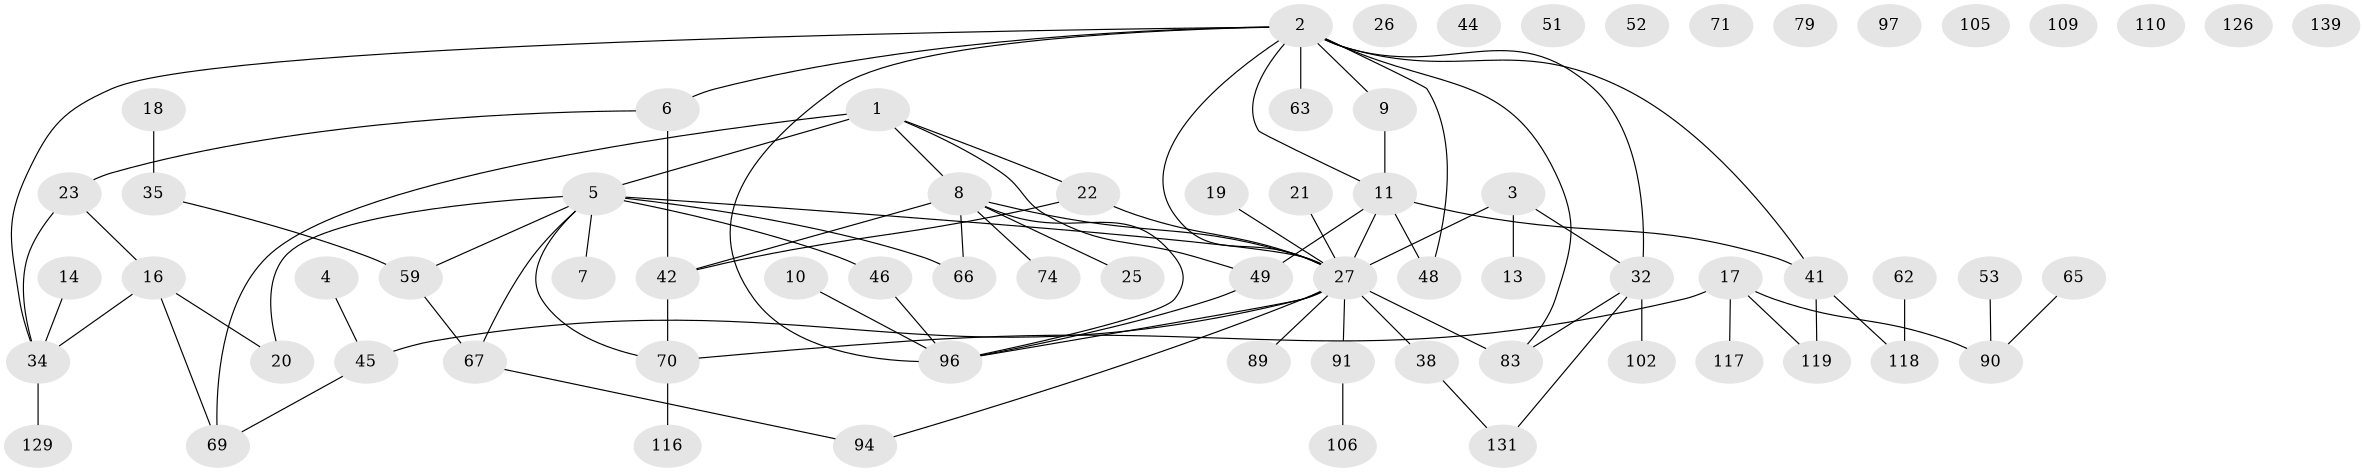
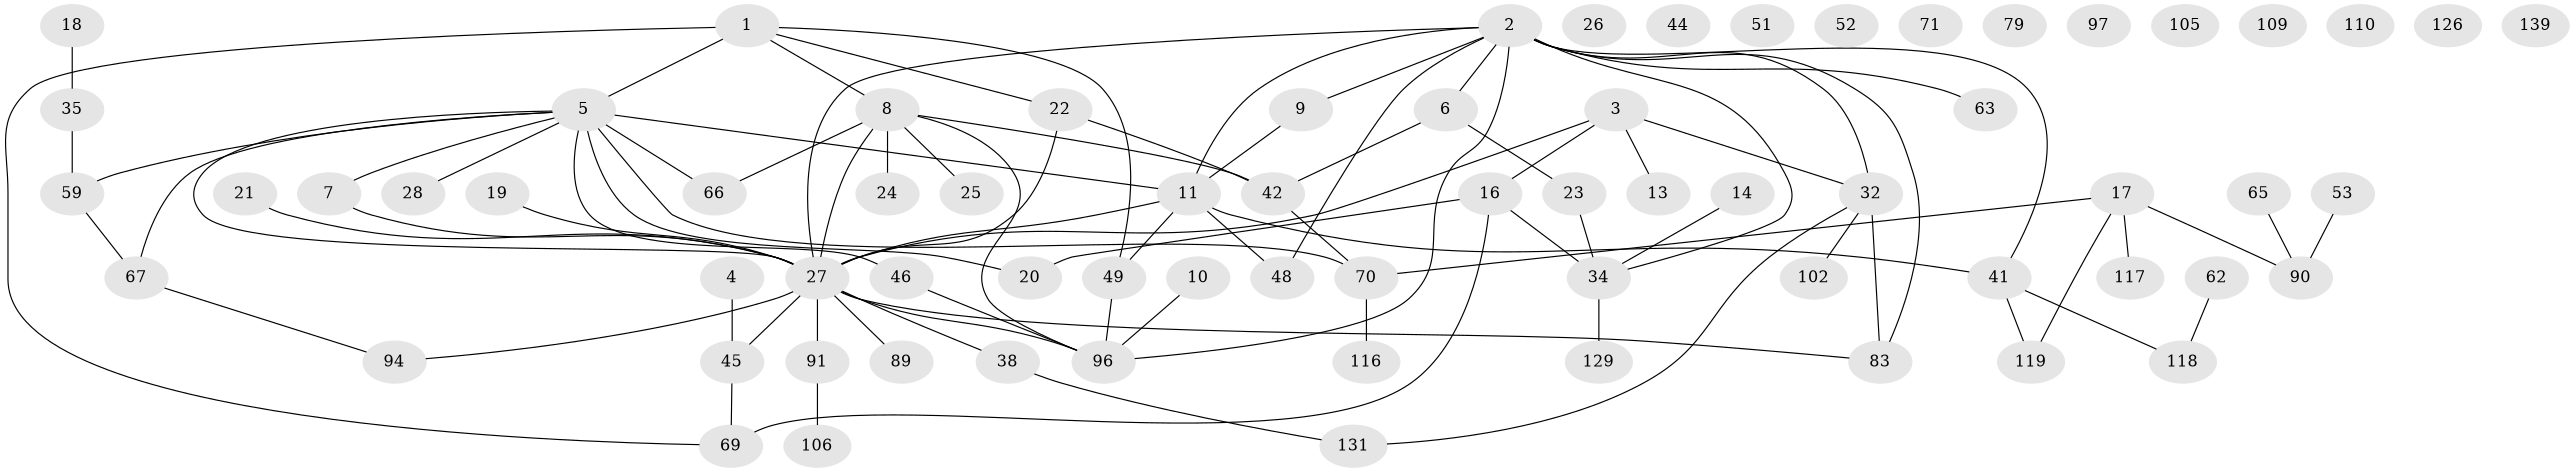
none -> (873, 150)
none -> (413, 194)
(112, 236) -> (1553, 152)
none -> (573, 236)
(1048, 278) -> (888, 194)
